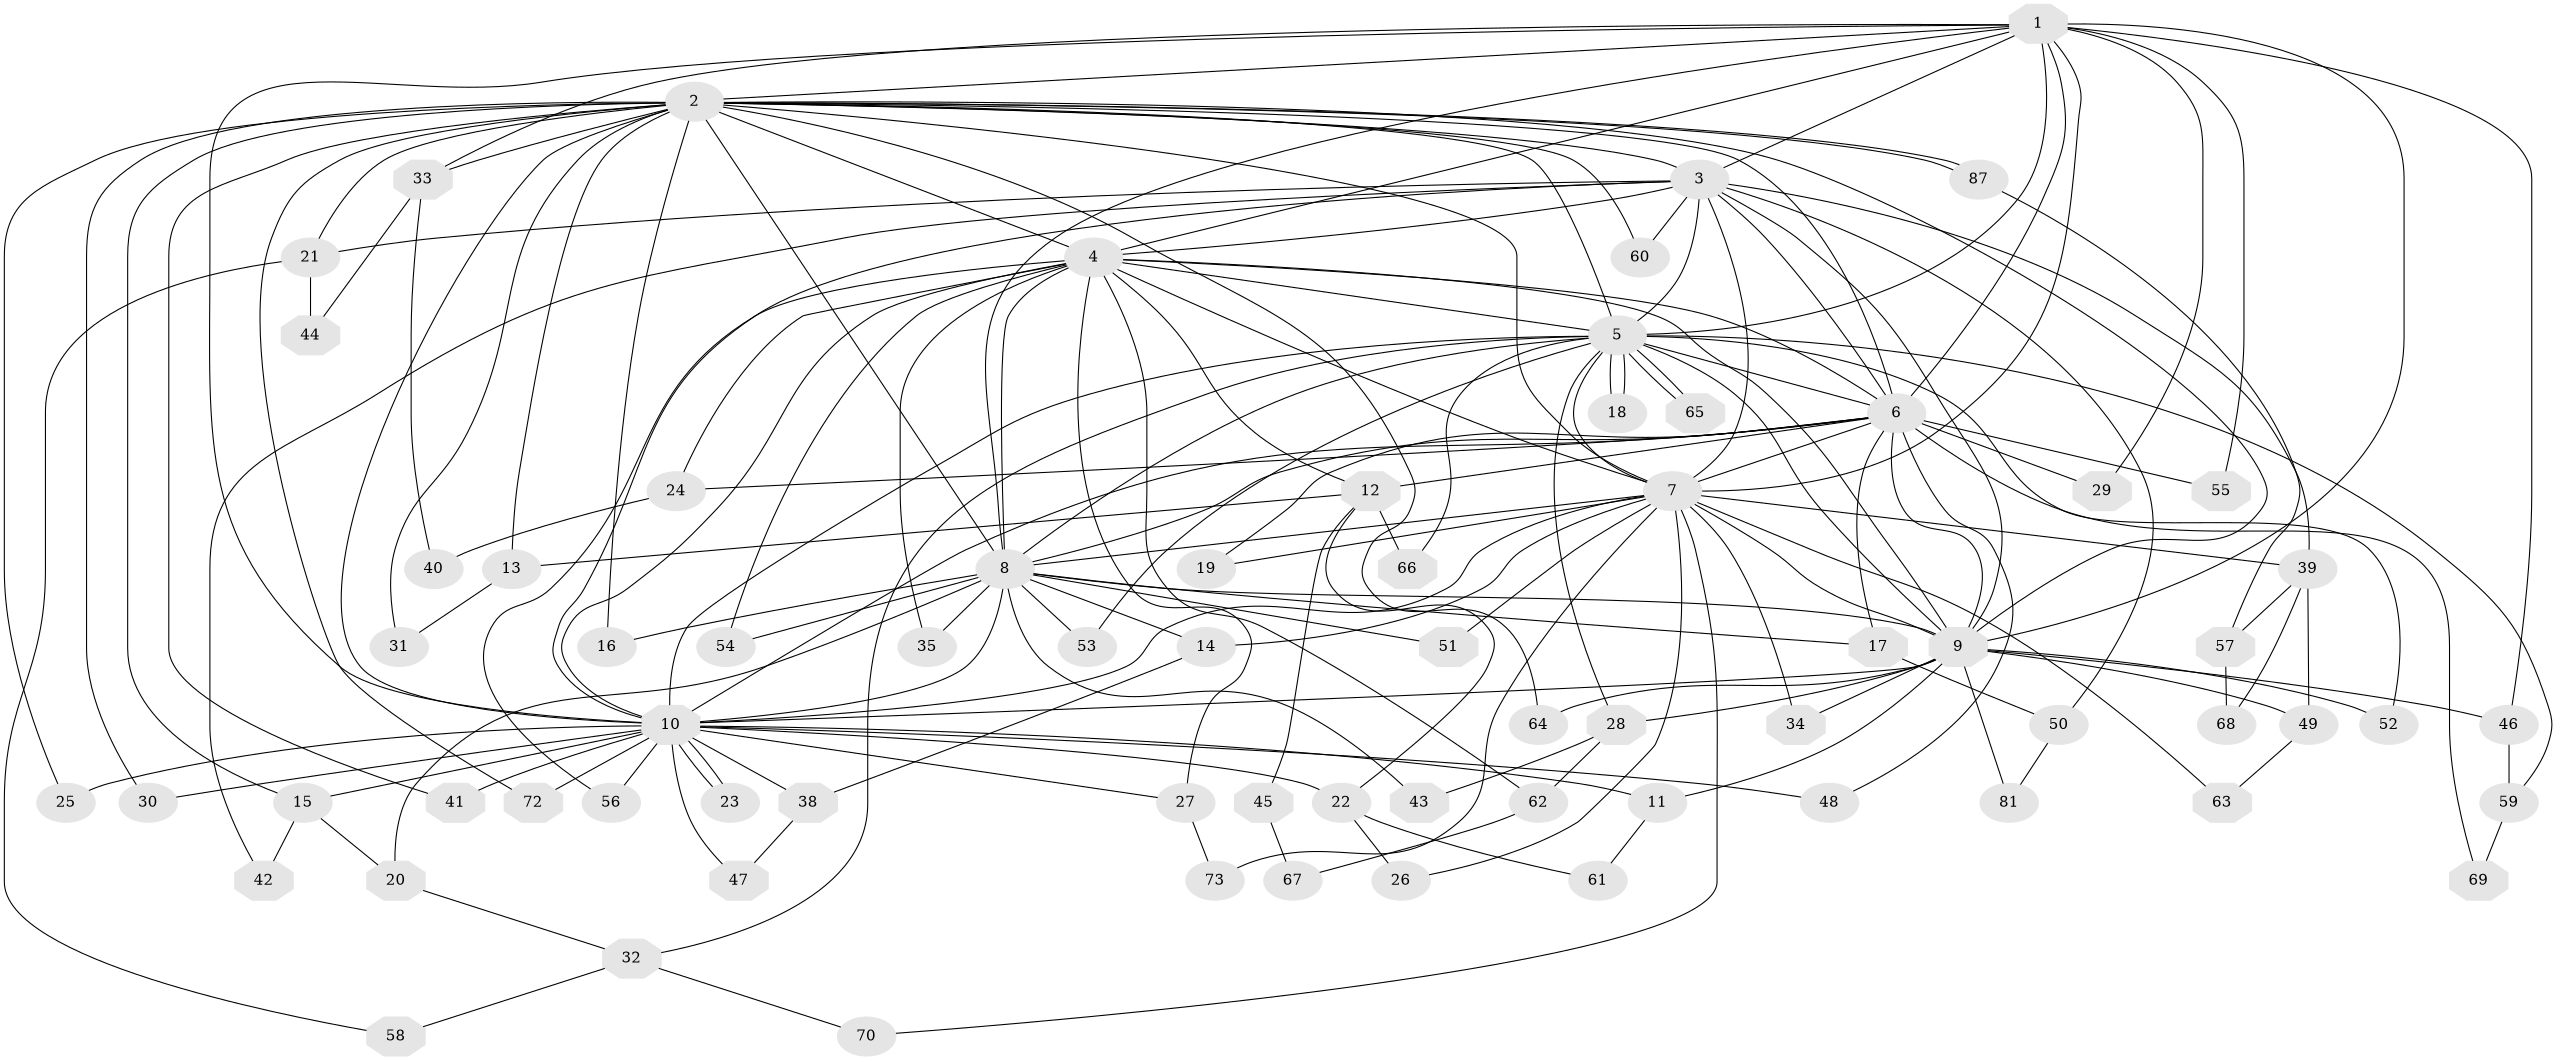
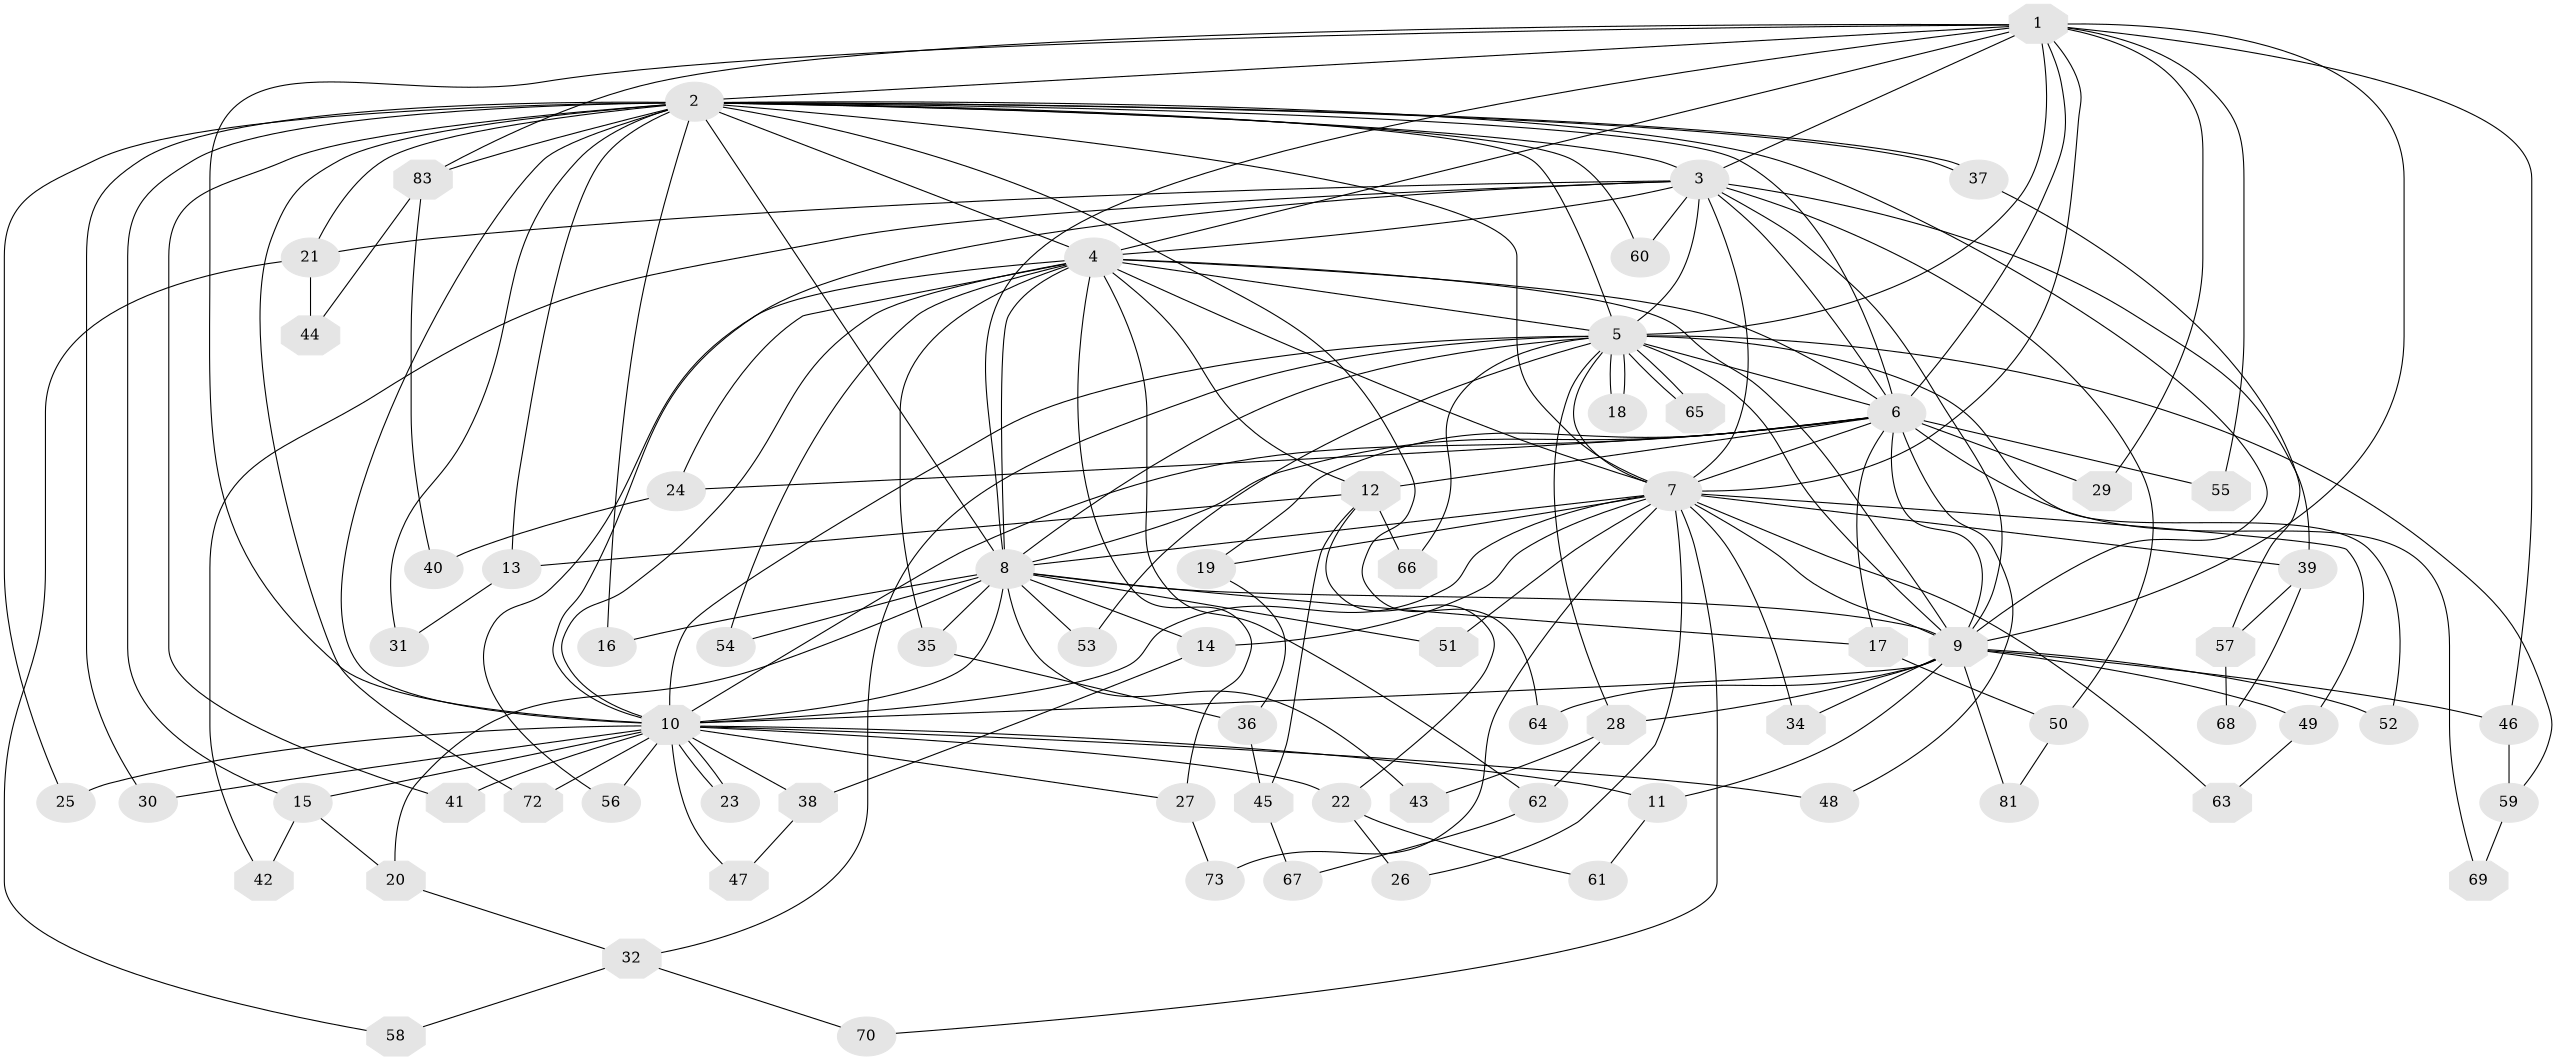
(423, 180) -> (423, 180)
(1979, 180) -> (1979, 180)
(2308, 647) -> (2069, 521)
none -> (1247, 725)
